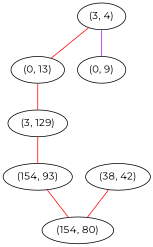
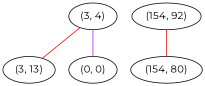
(38, 70) -> (29, 70)
(102, 70) -> (93, 70)
(38, 123) -> none
(38, 177) -> (167, 16)
(118, 177) -> none
